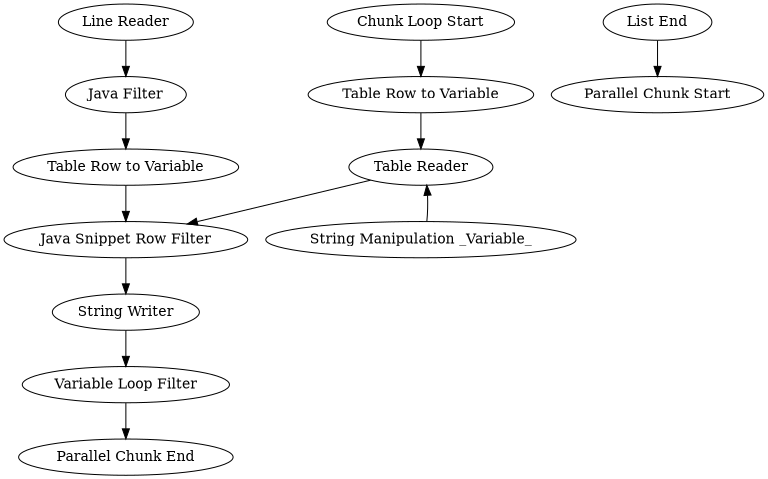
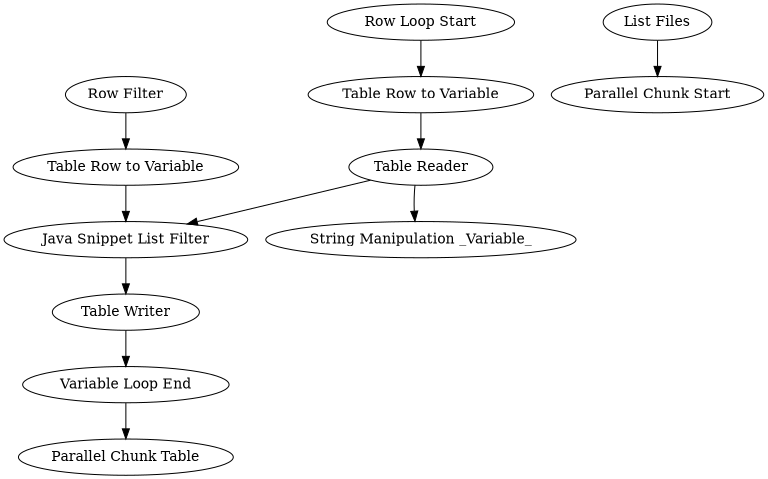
(126, 22) -> none
(421, 22) -> (421, 22)
(658, 22) -> (658, 22)
(126, 95) -> (126, 95)
(428, 208) -> (414, 198)
(126, 240) -> (126, 240)
(126, 312) -> (126, 312)
(126, 385) -> (126, 385)
(126, 457) -> (126, 457)
